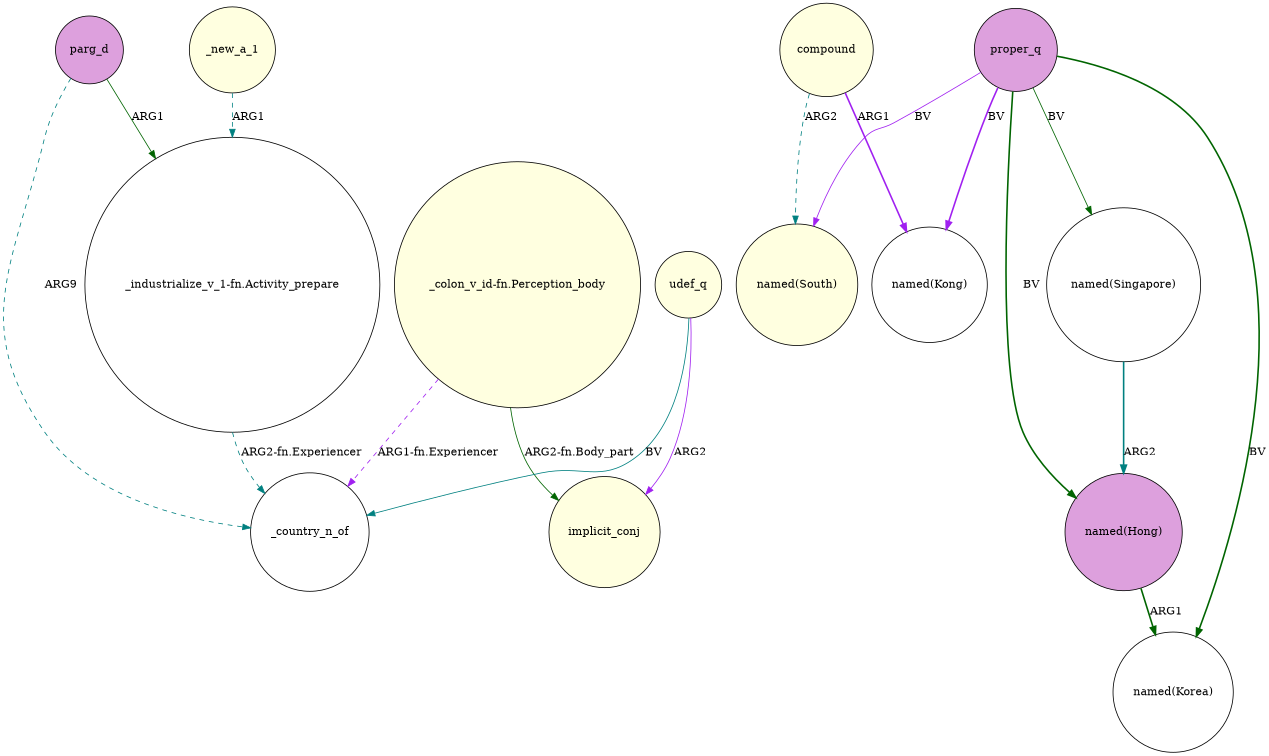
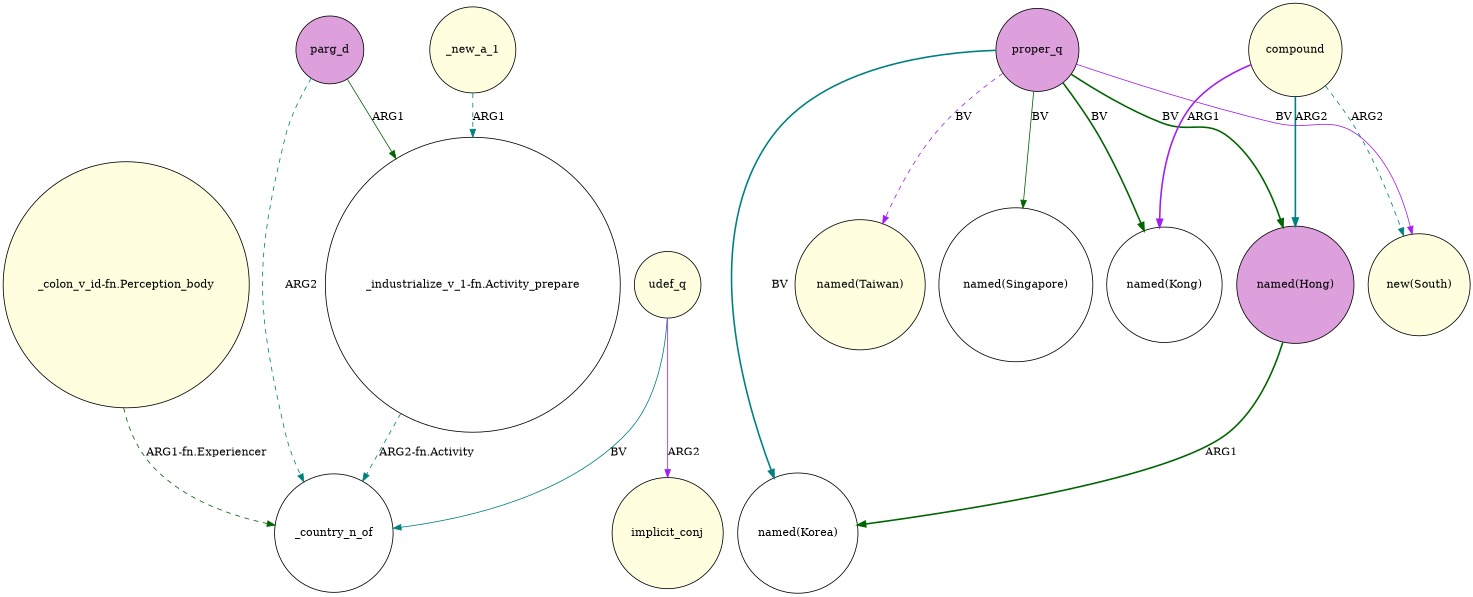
(972, 154) -> (1107, 150)
(61, 285) -> (302, 285)
(797, 285) -> (1419, 285)
none -> (860, 285)
(1256, 295) -> (749, 180)
(1124, 413) -> (1295, 157)
(396, 430) -> (177, 487)
(301, 453) -> (427, 453)
(523, 455) -> none
